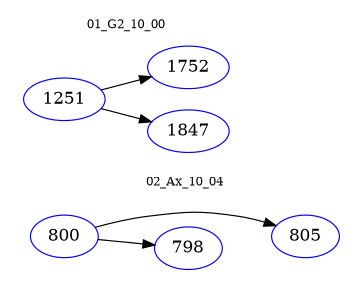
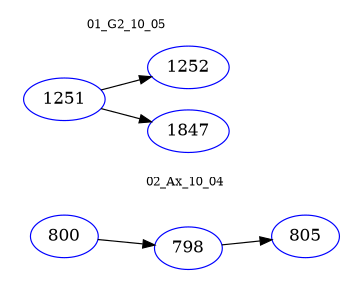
(126, 25) -> (126, 25)
(188, 67) -> (188, 67)
(179, 213) -> (241, 243)
